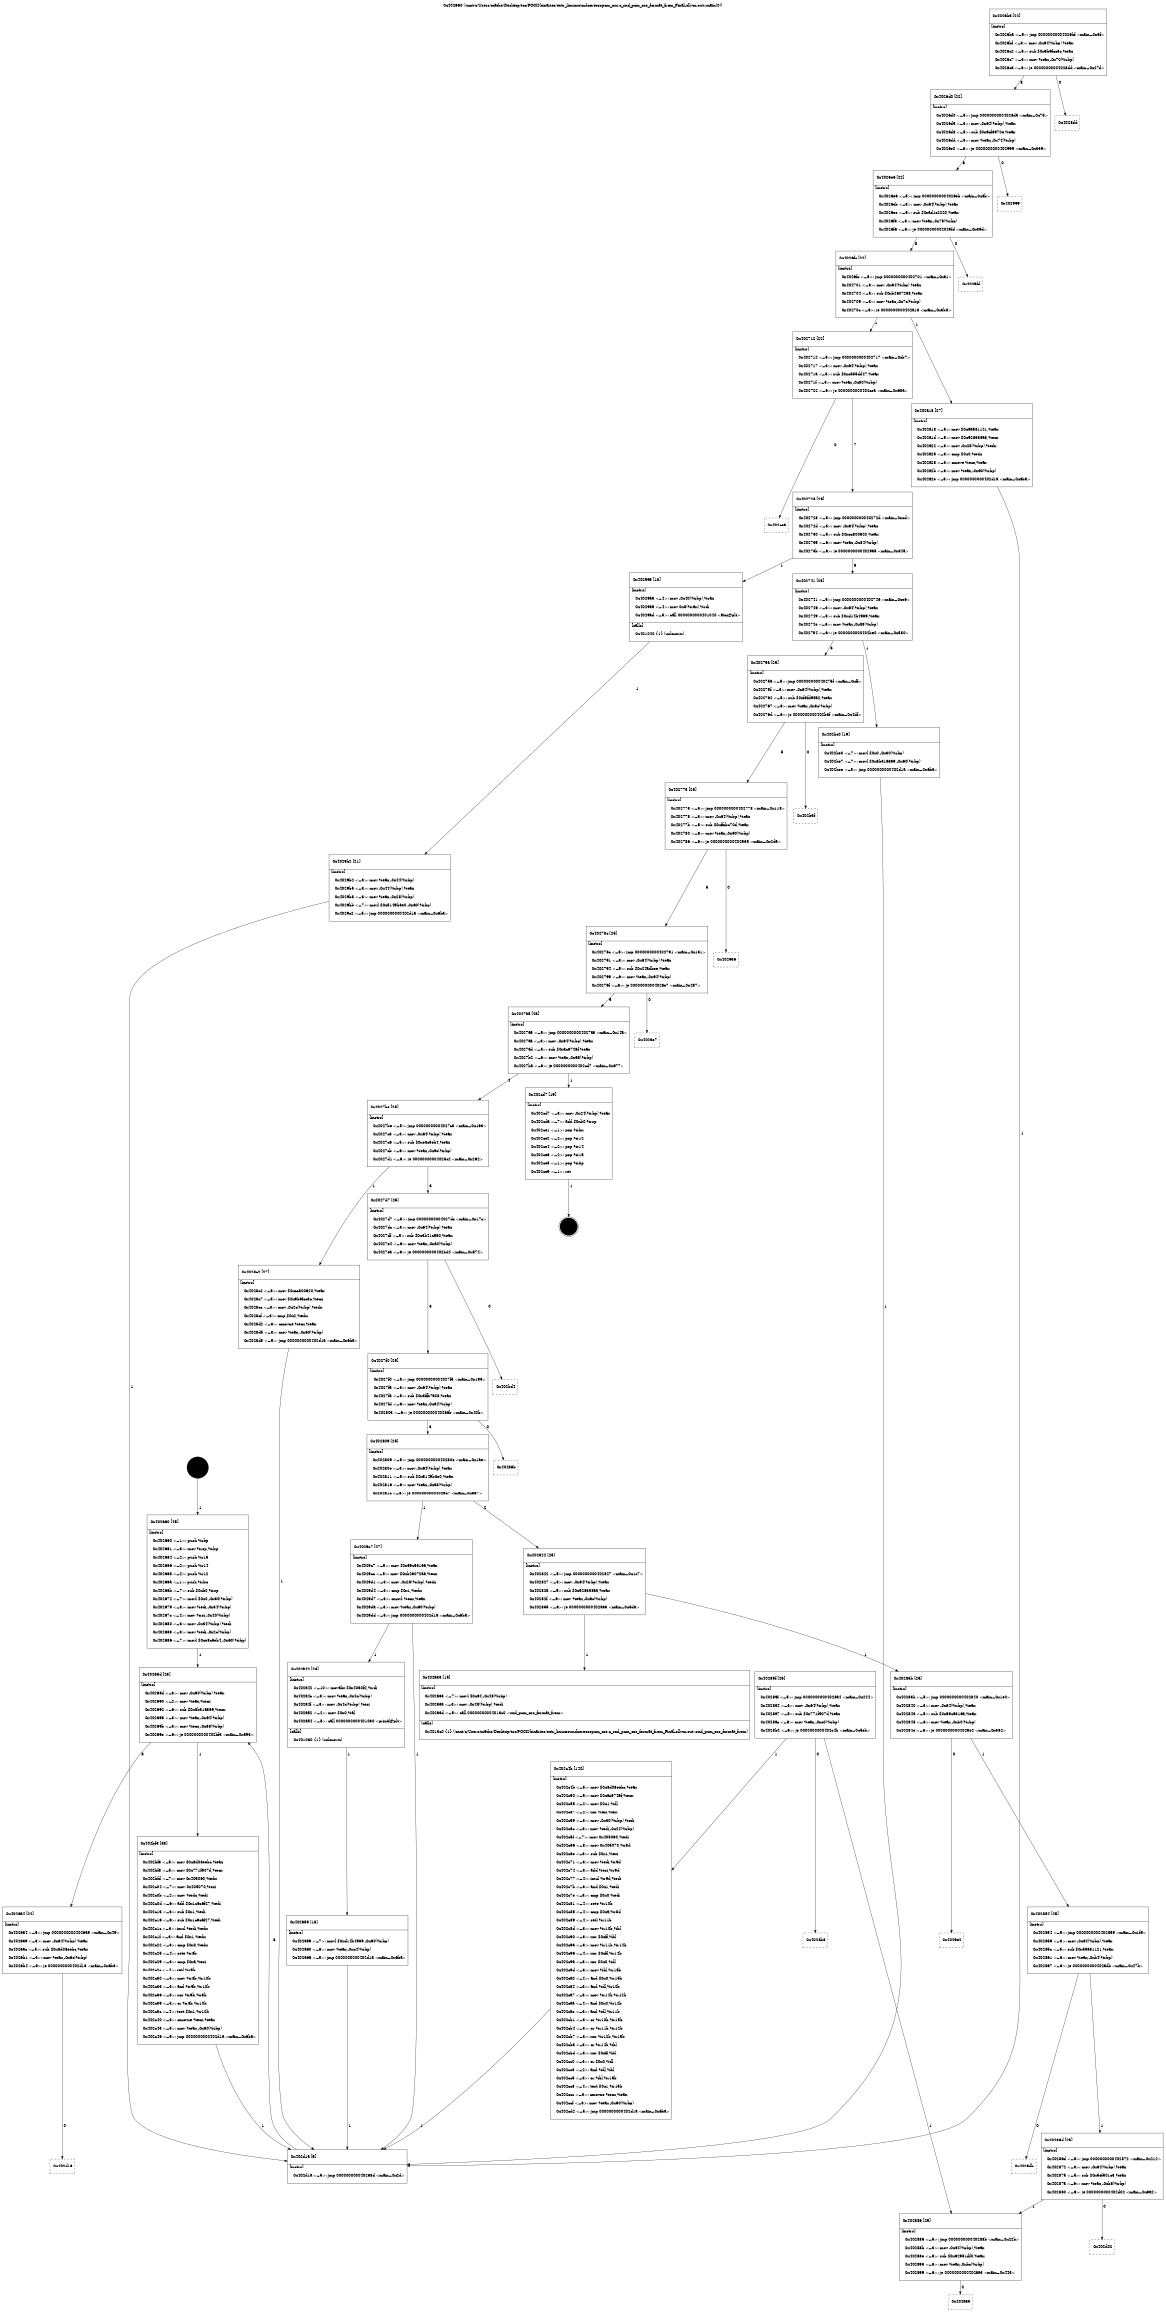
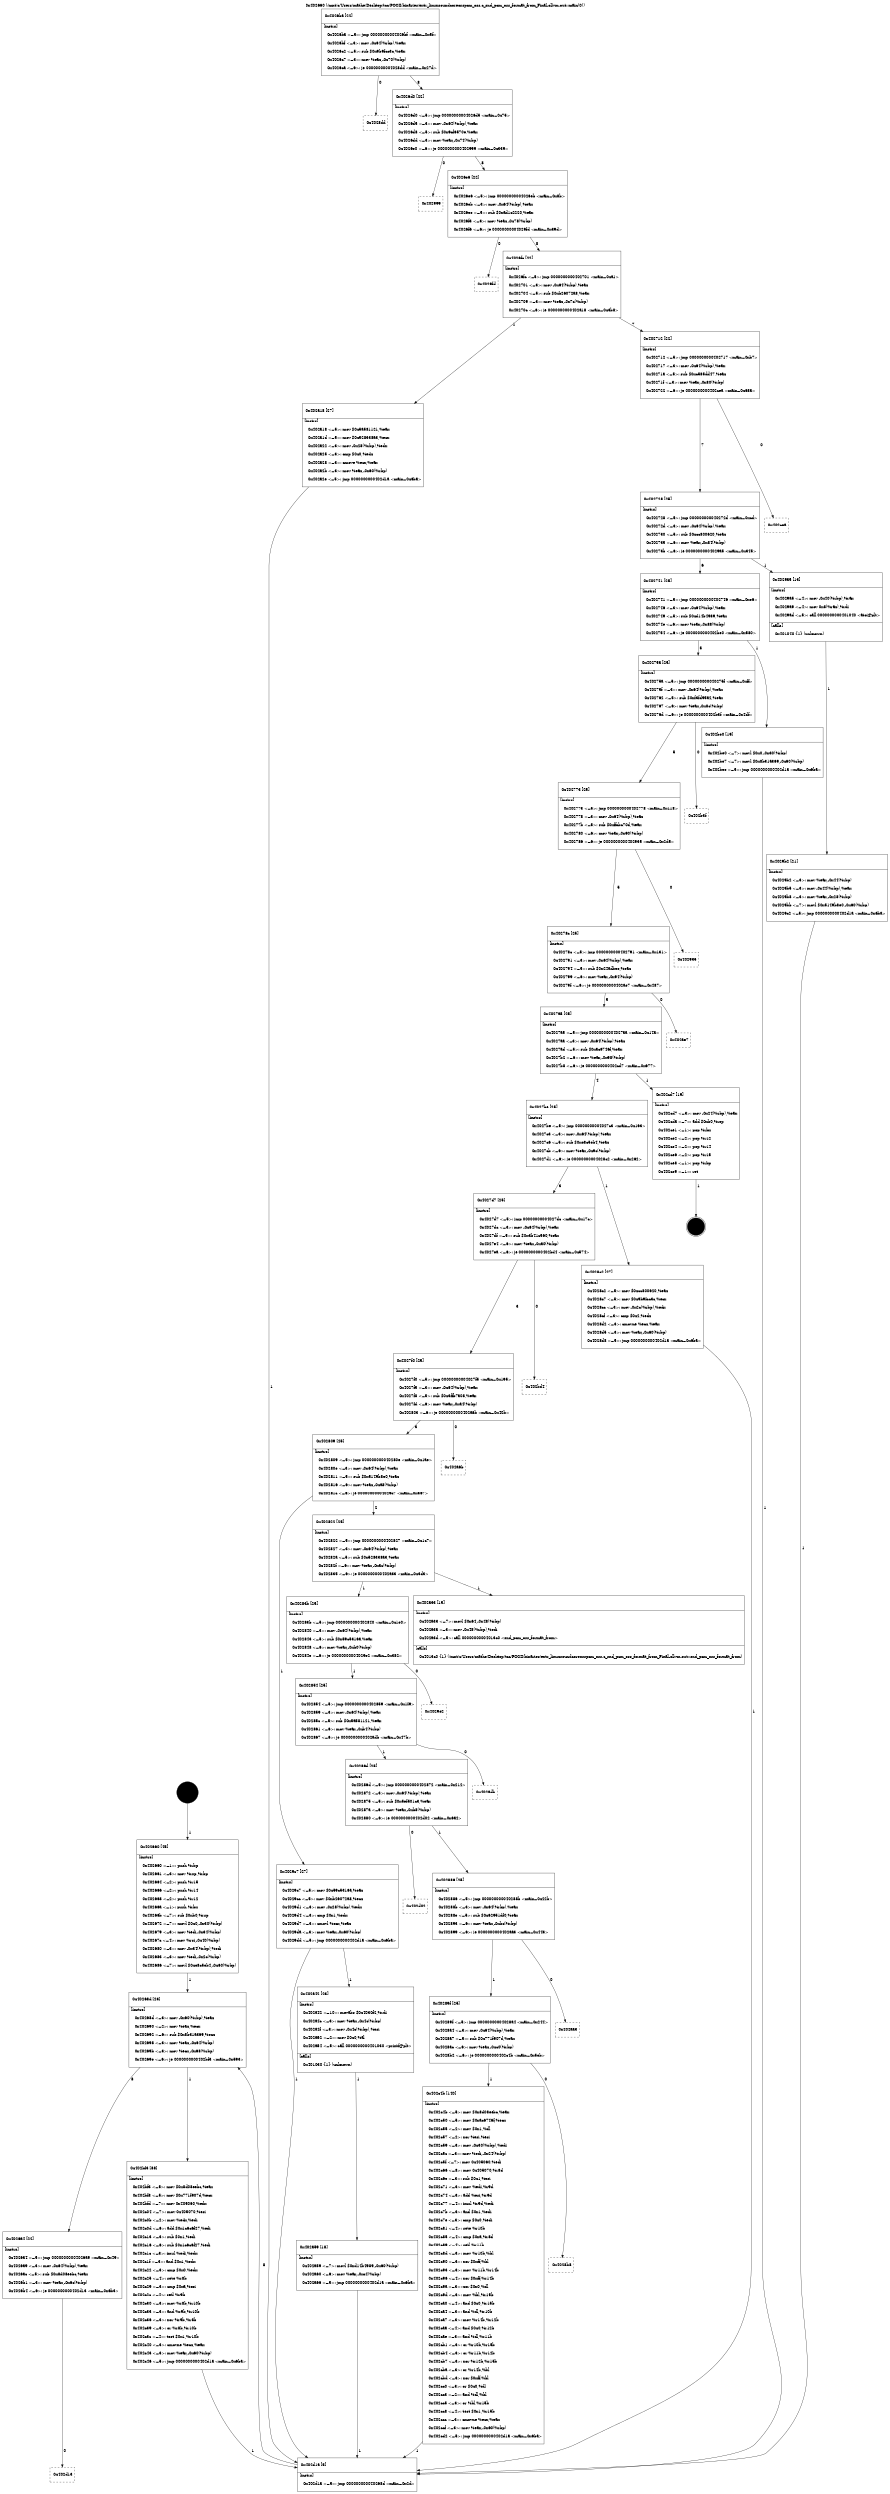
(887, 1975) -> (492, 1967)
